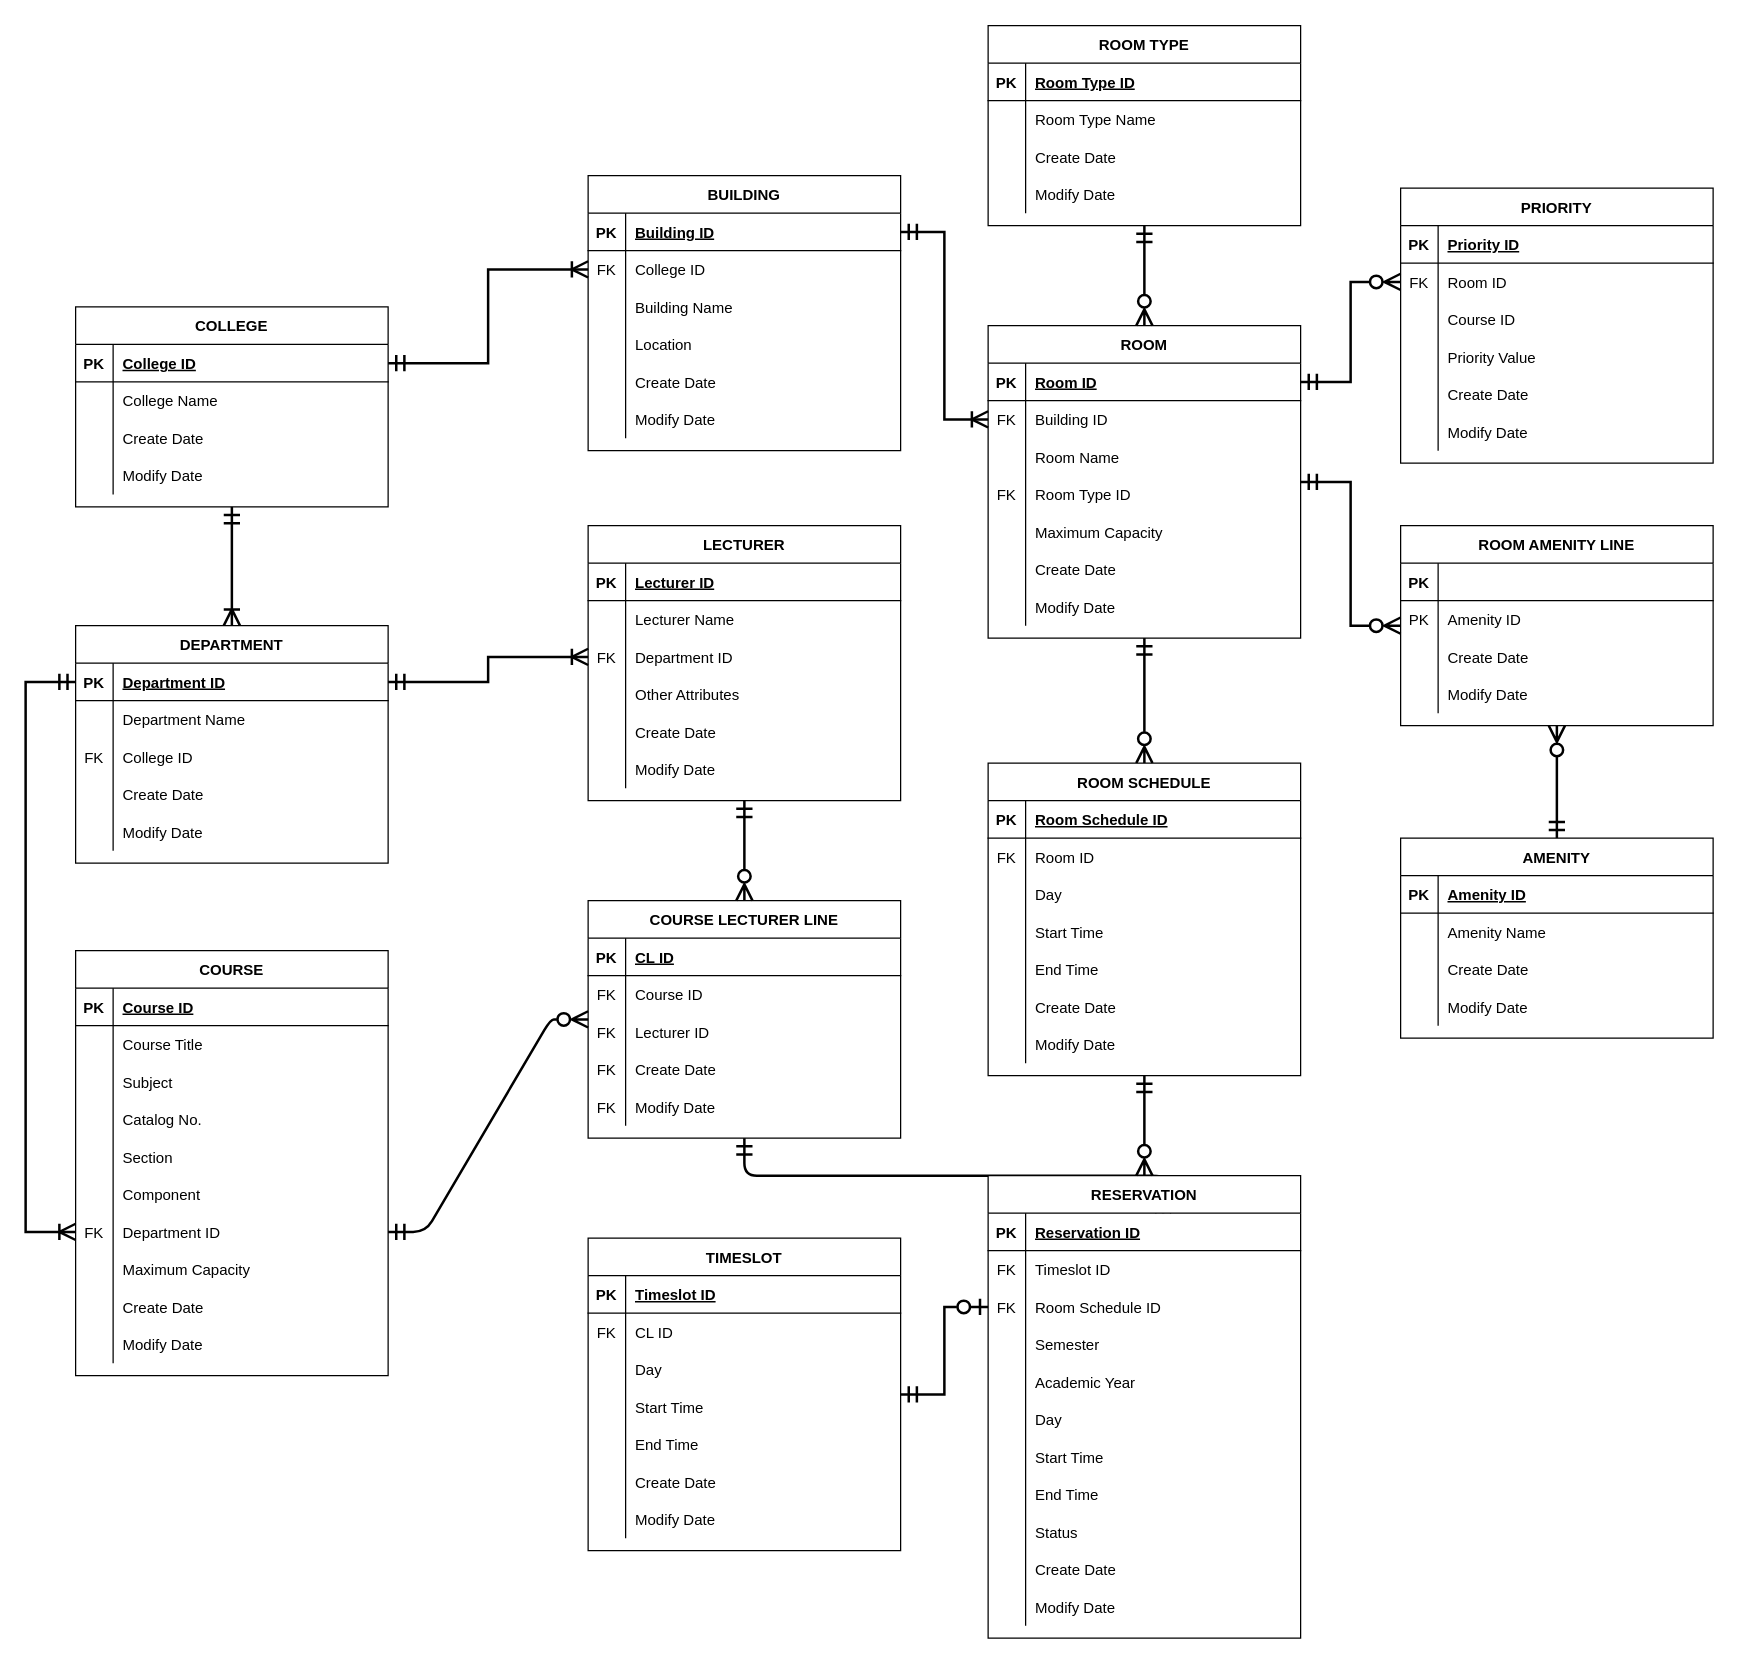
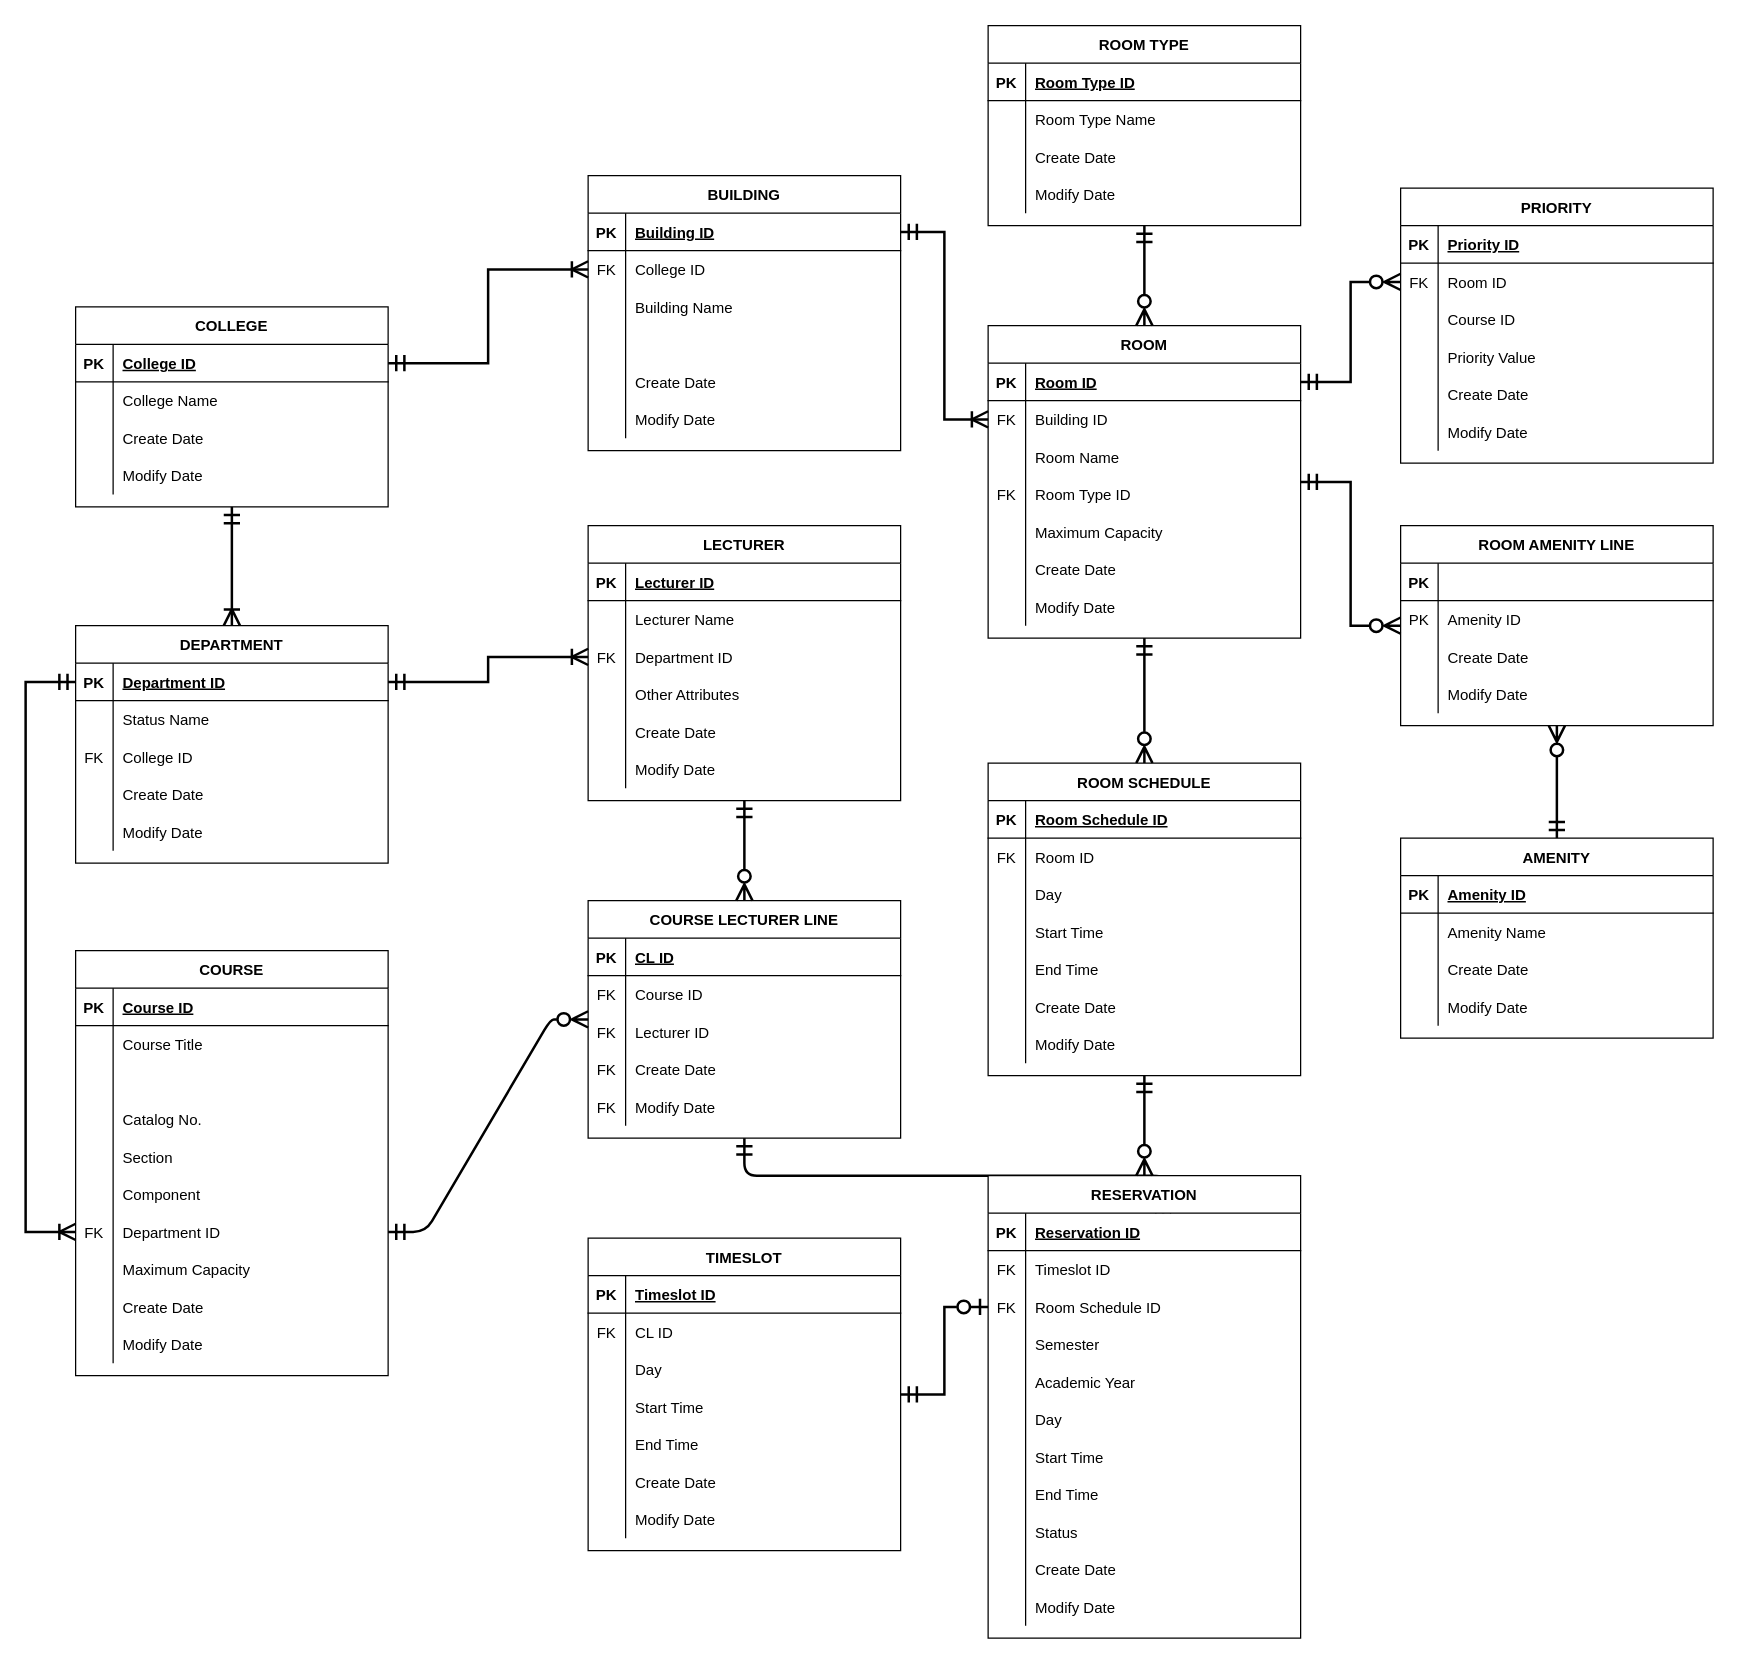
(763, 344) -> none
(184, 720) -> (167, 720)
(251, 1082) -> none
